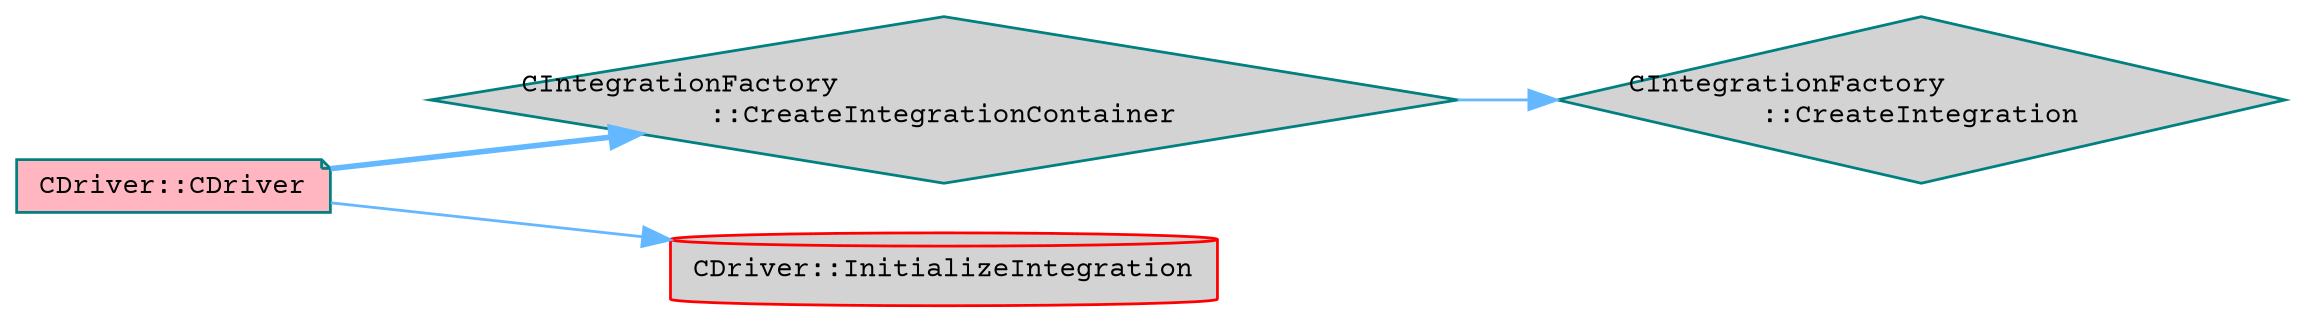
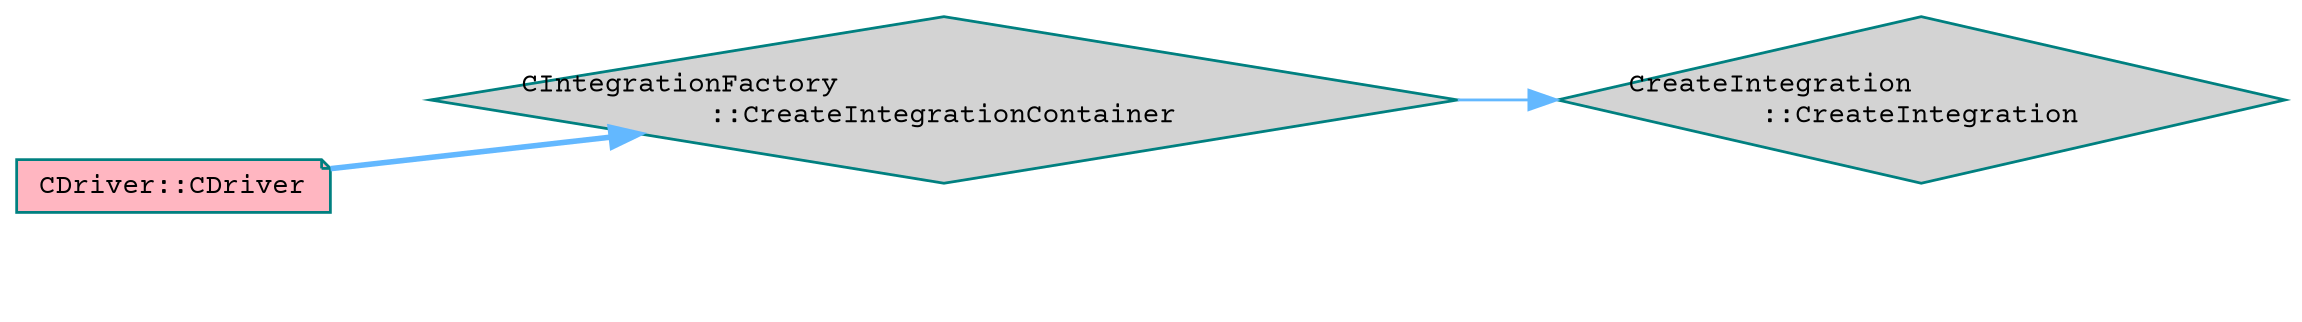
(1921, 100) -> (1921, 100)
(944, 269) -> none
